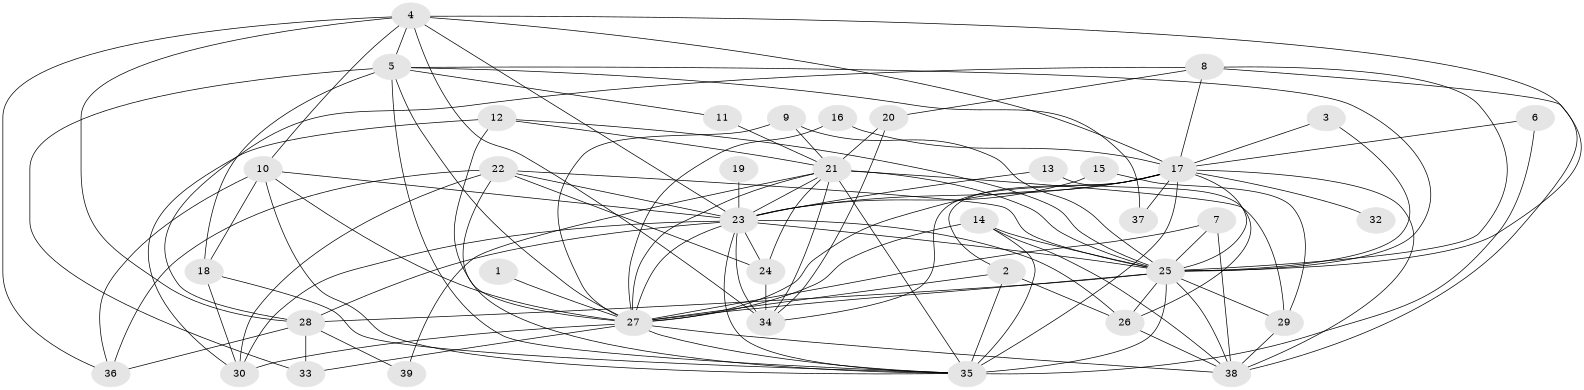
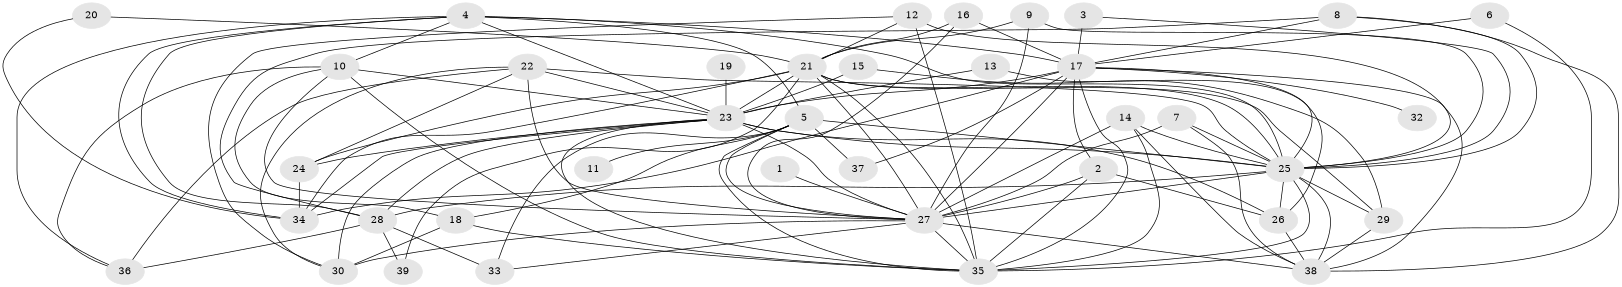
(1047, 92) -> none
(762, 137) -> (885, 41)
